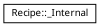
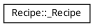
(50, 14) -> (47, 14)
